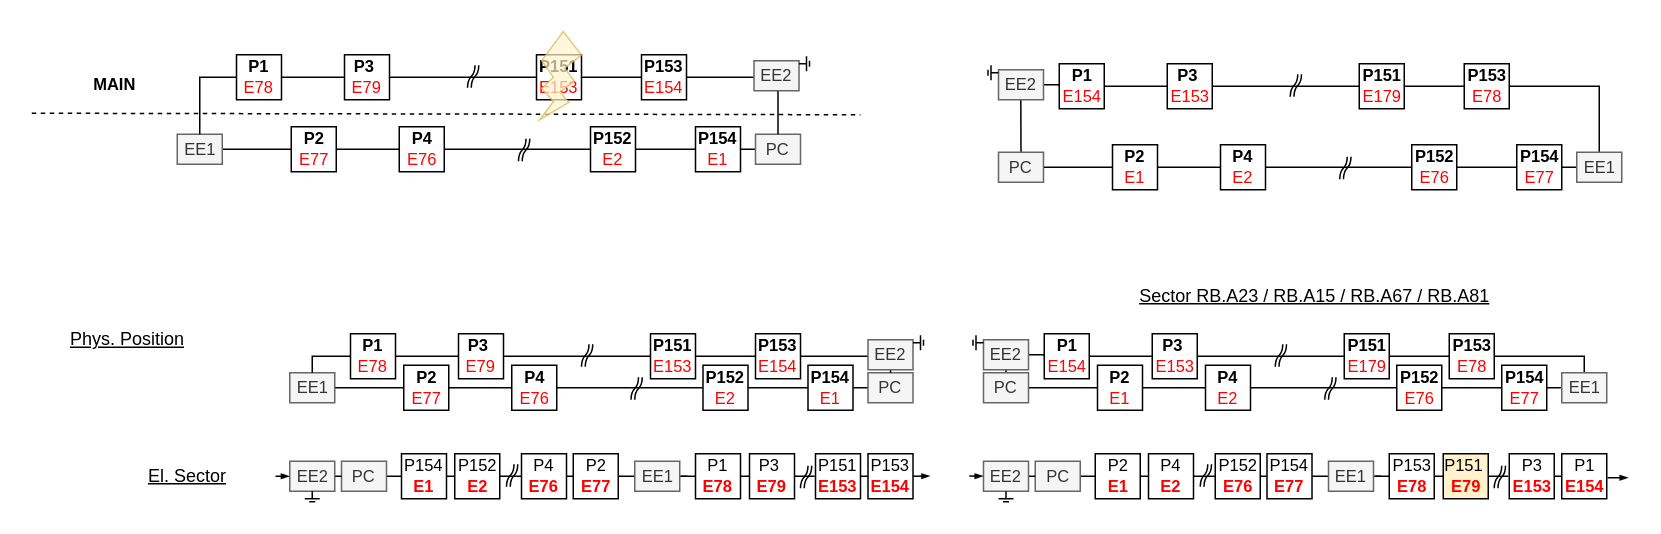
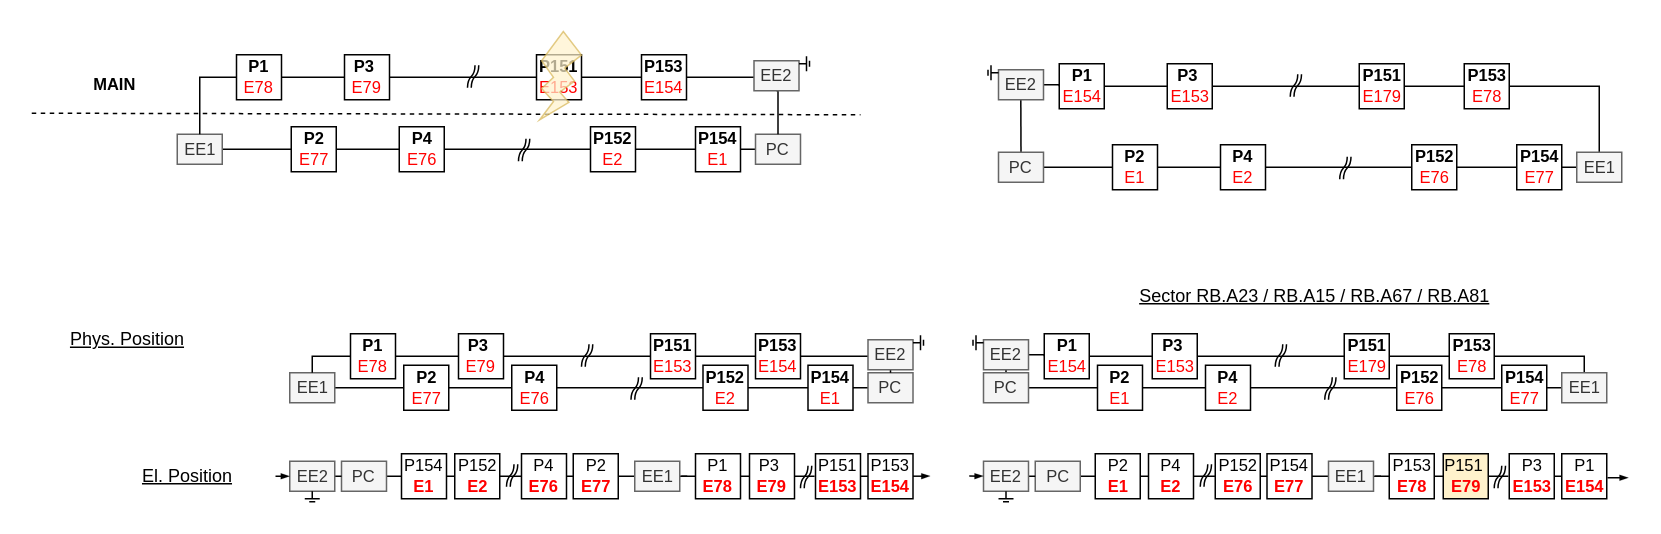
(188, 476) -> (188, 476)
